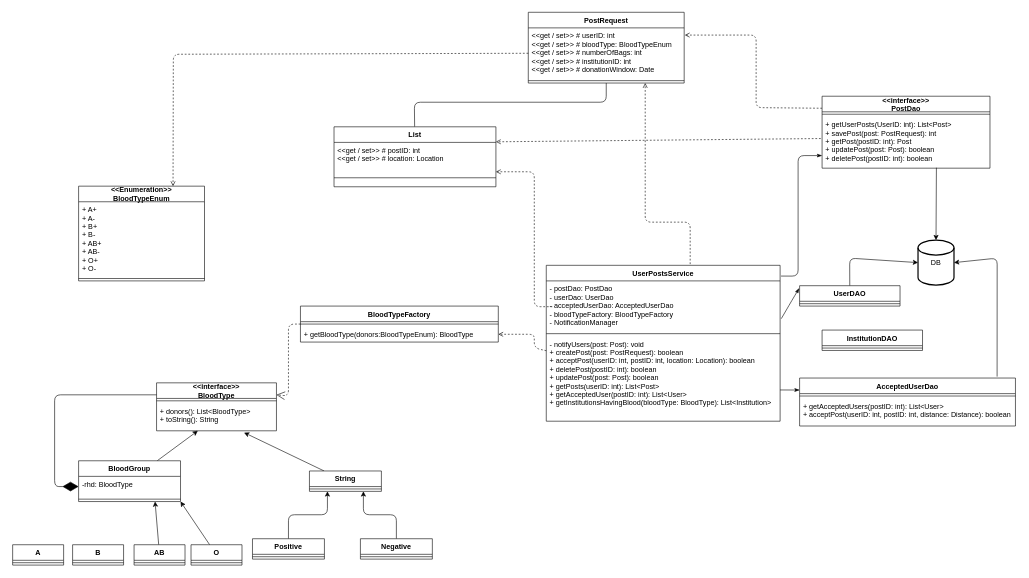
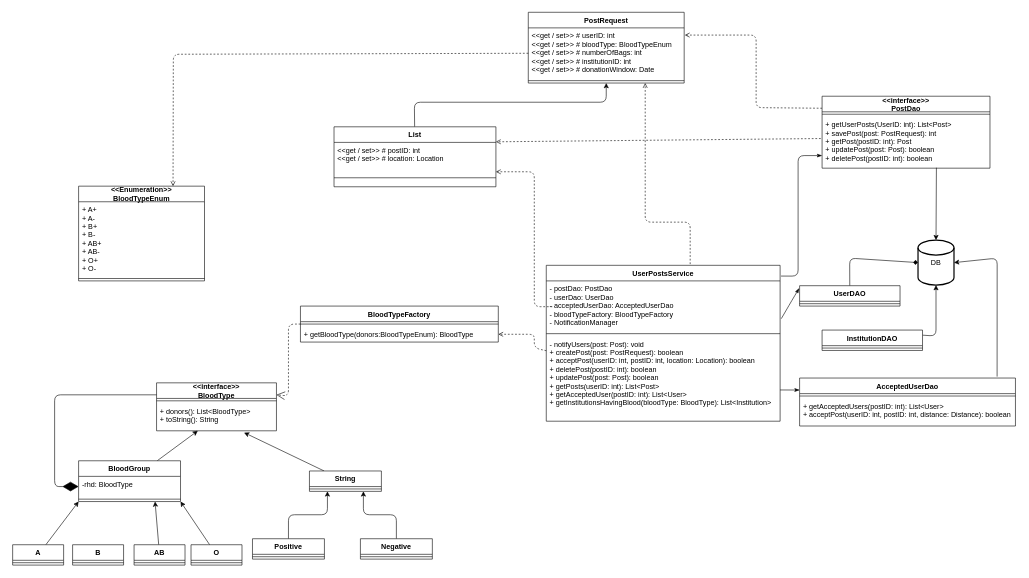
(606, 87) -> (606, 88)
(912, 262) -> (912, 262)
none -> (928, 336)
none -> (61, 525)
